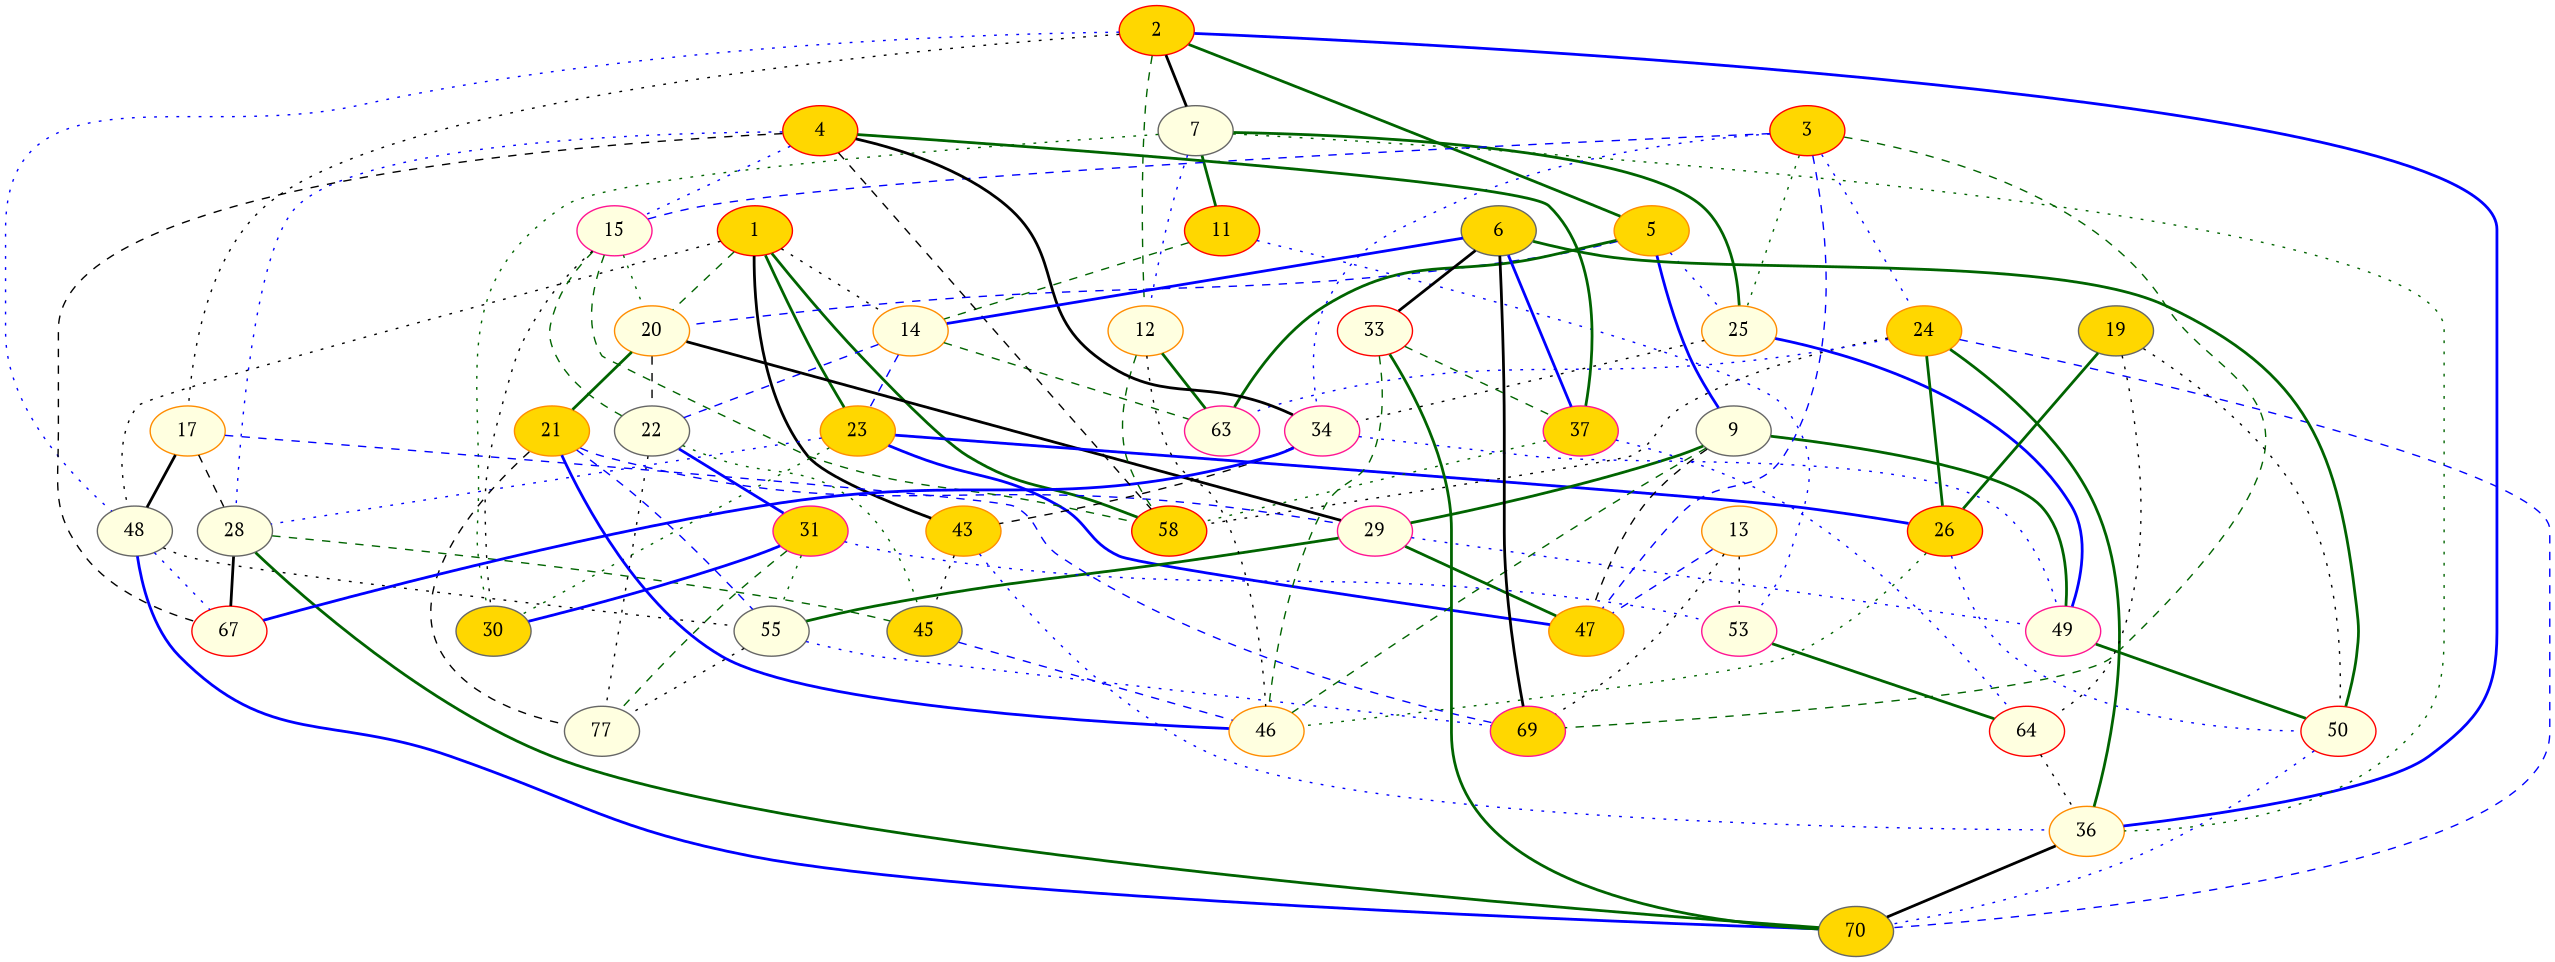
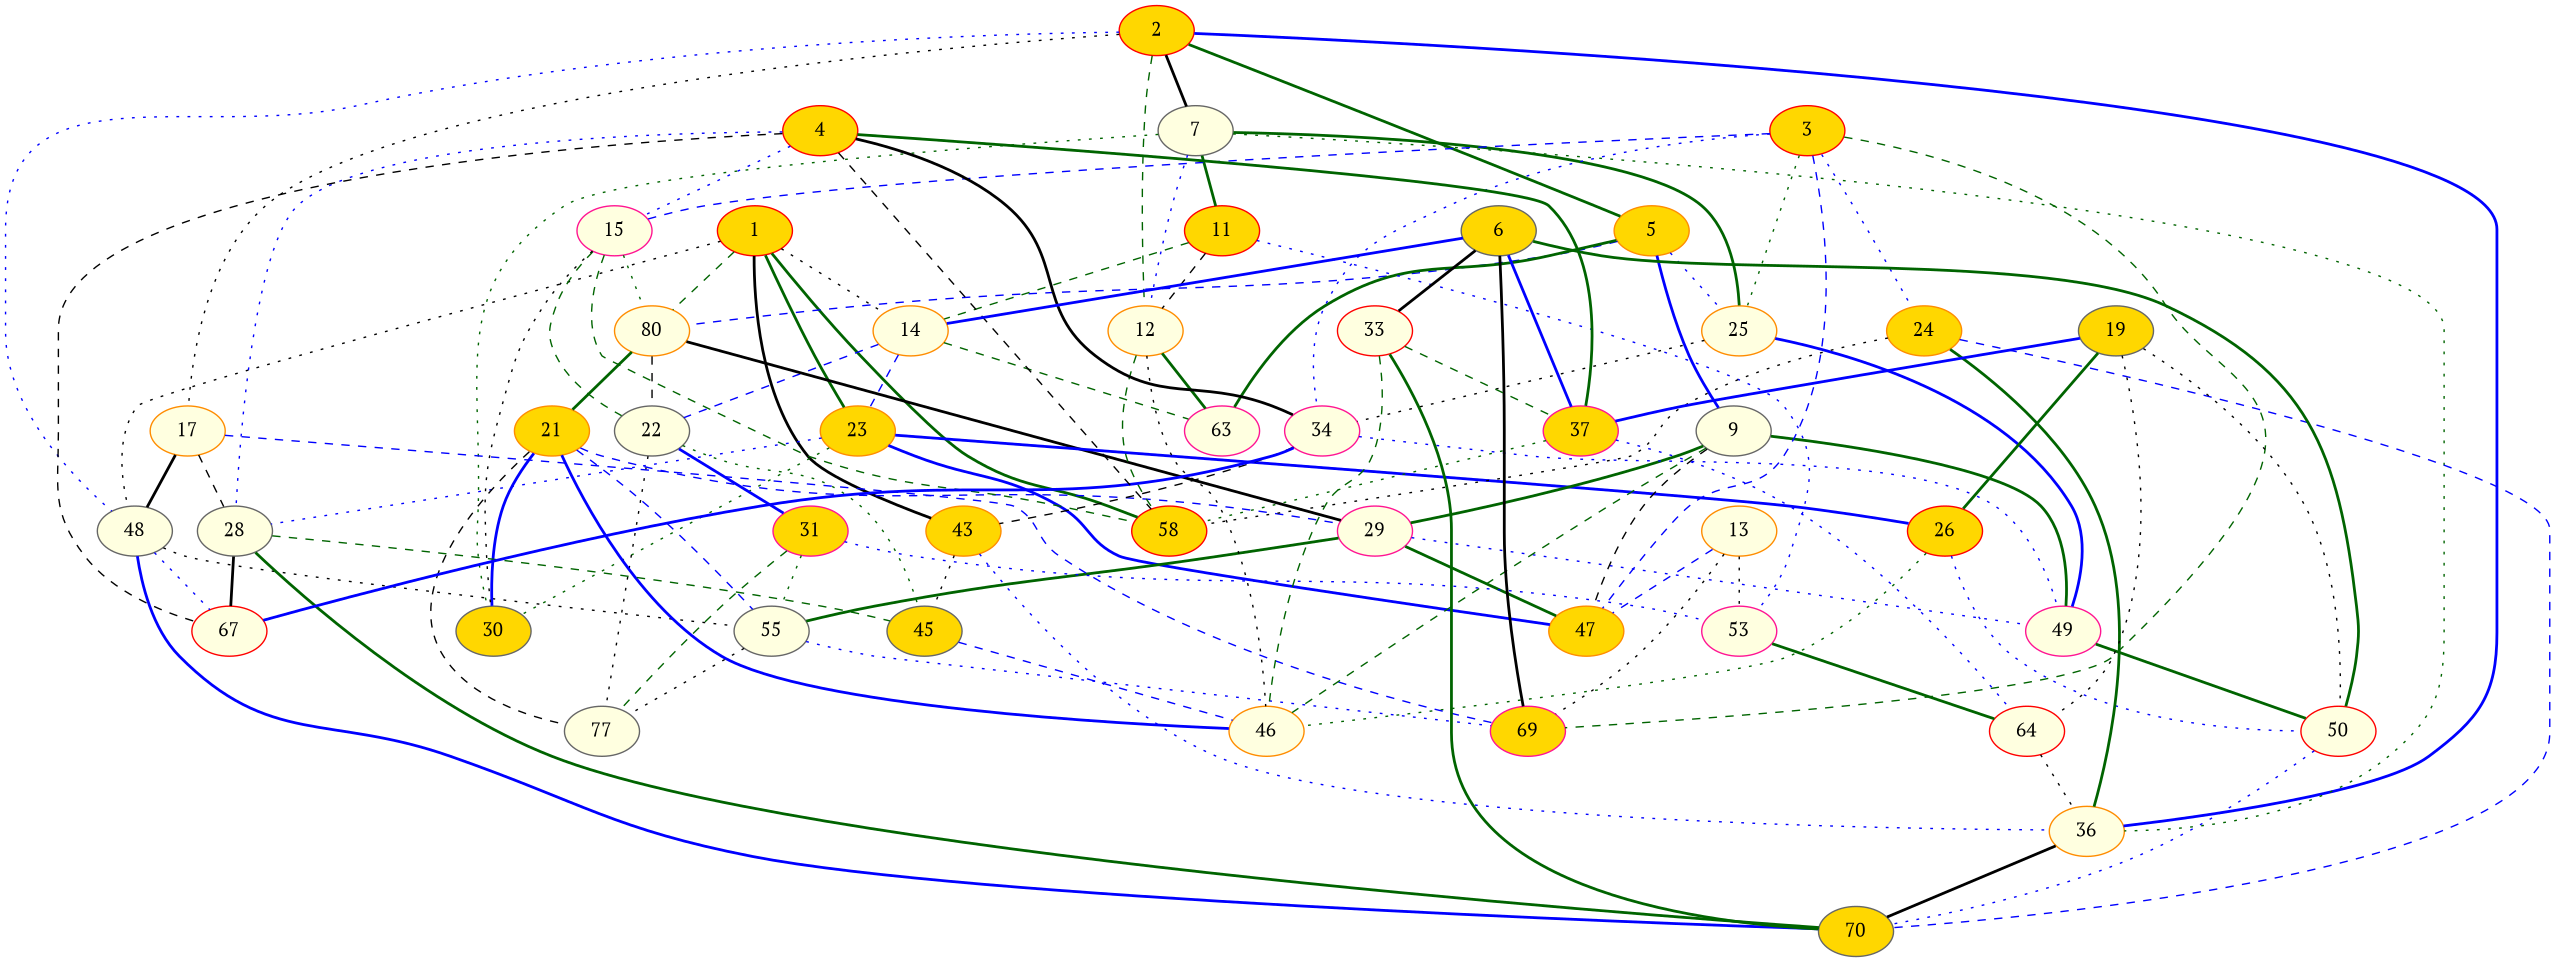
none -> (1189, 274)
(652, 331) -> (652, 331)
(1536, 370) -> none
none -> (1847, 377)
(1935, 431) -> none
(636, 593) -> (498, 525)
